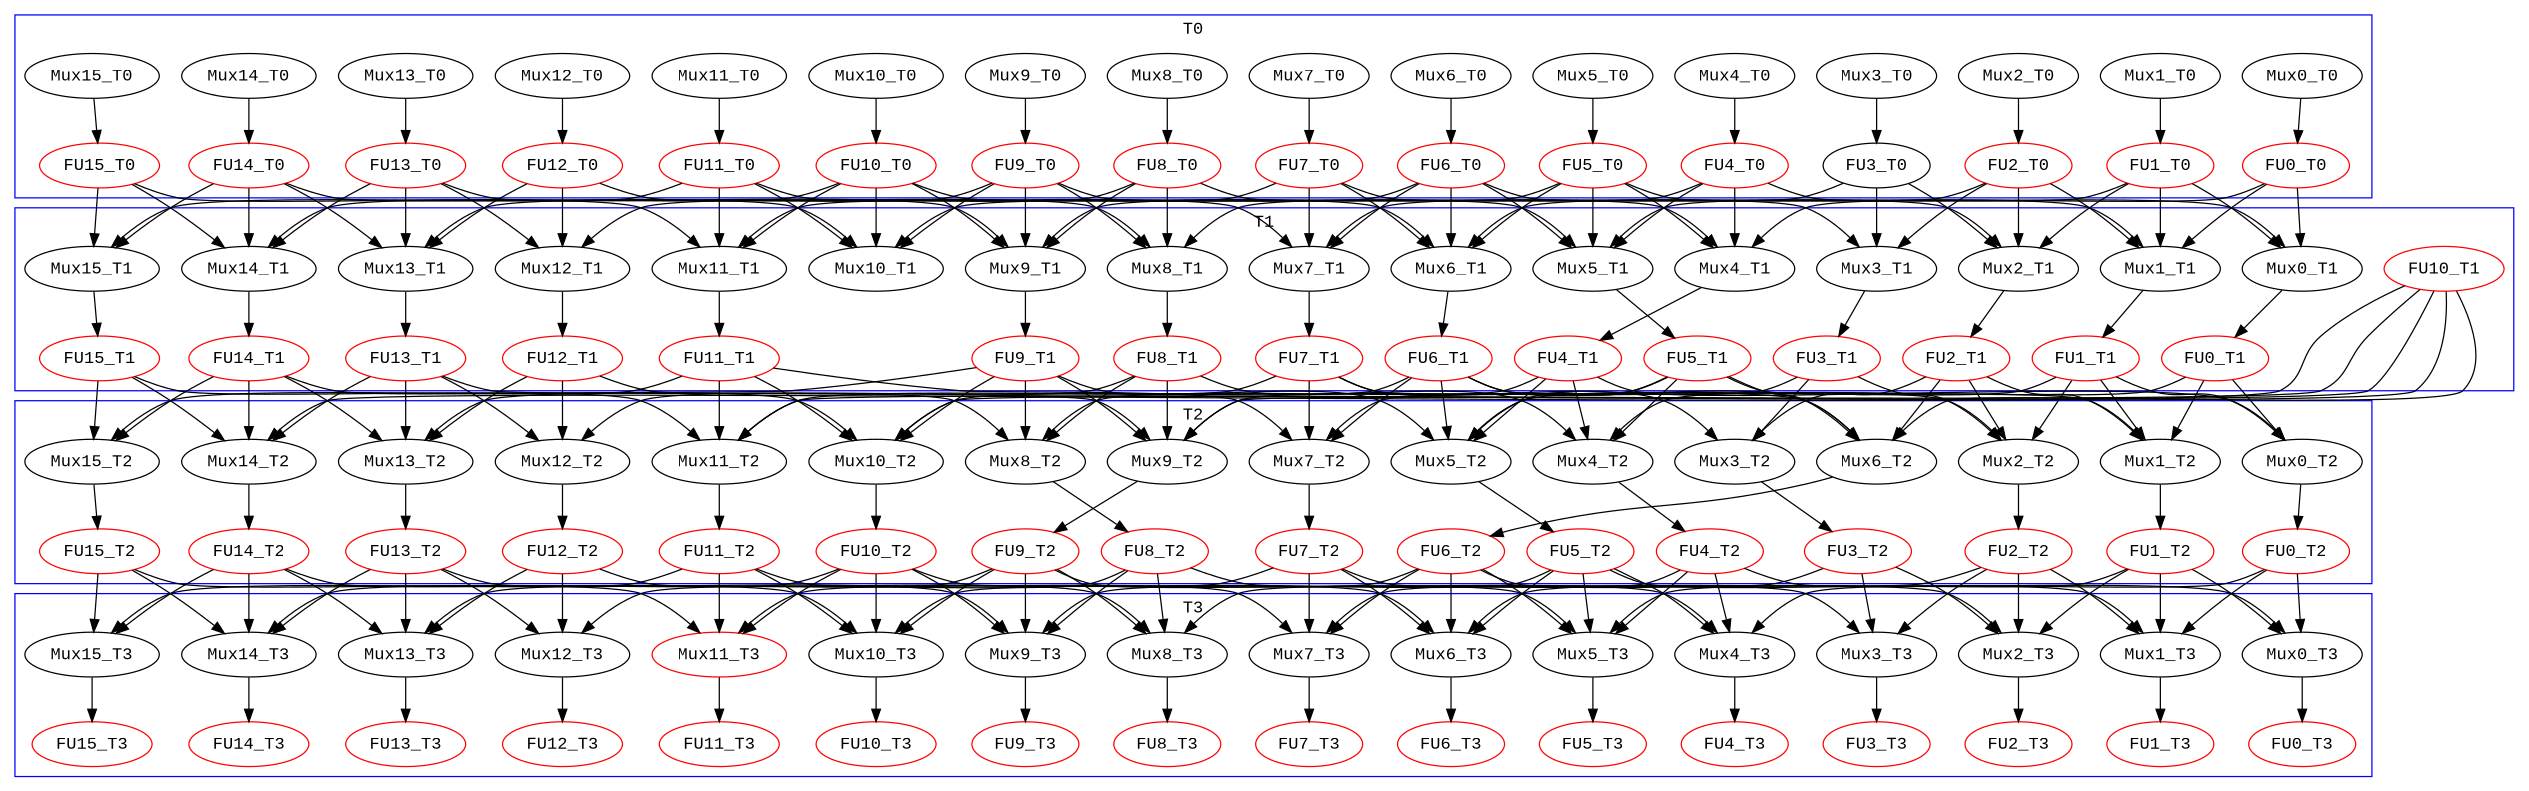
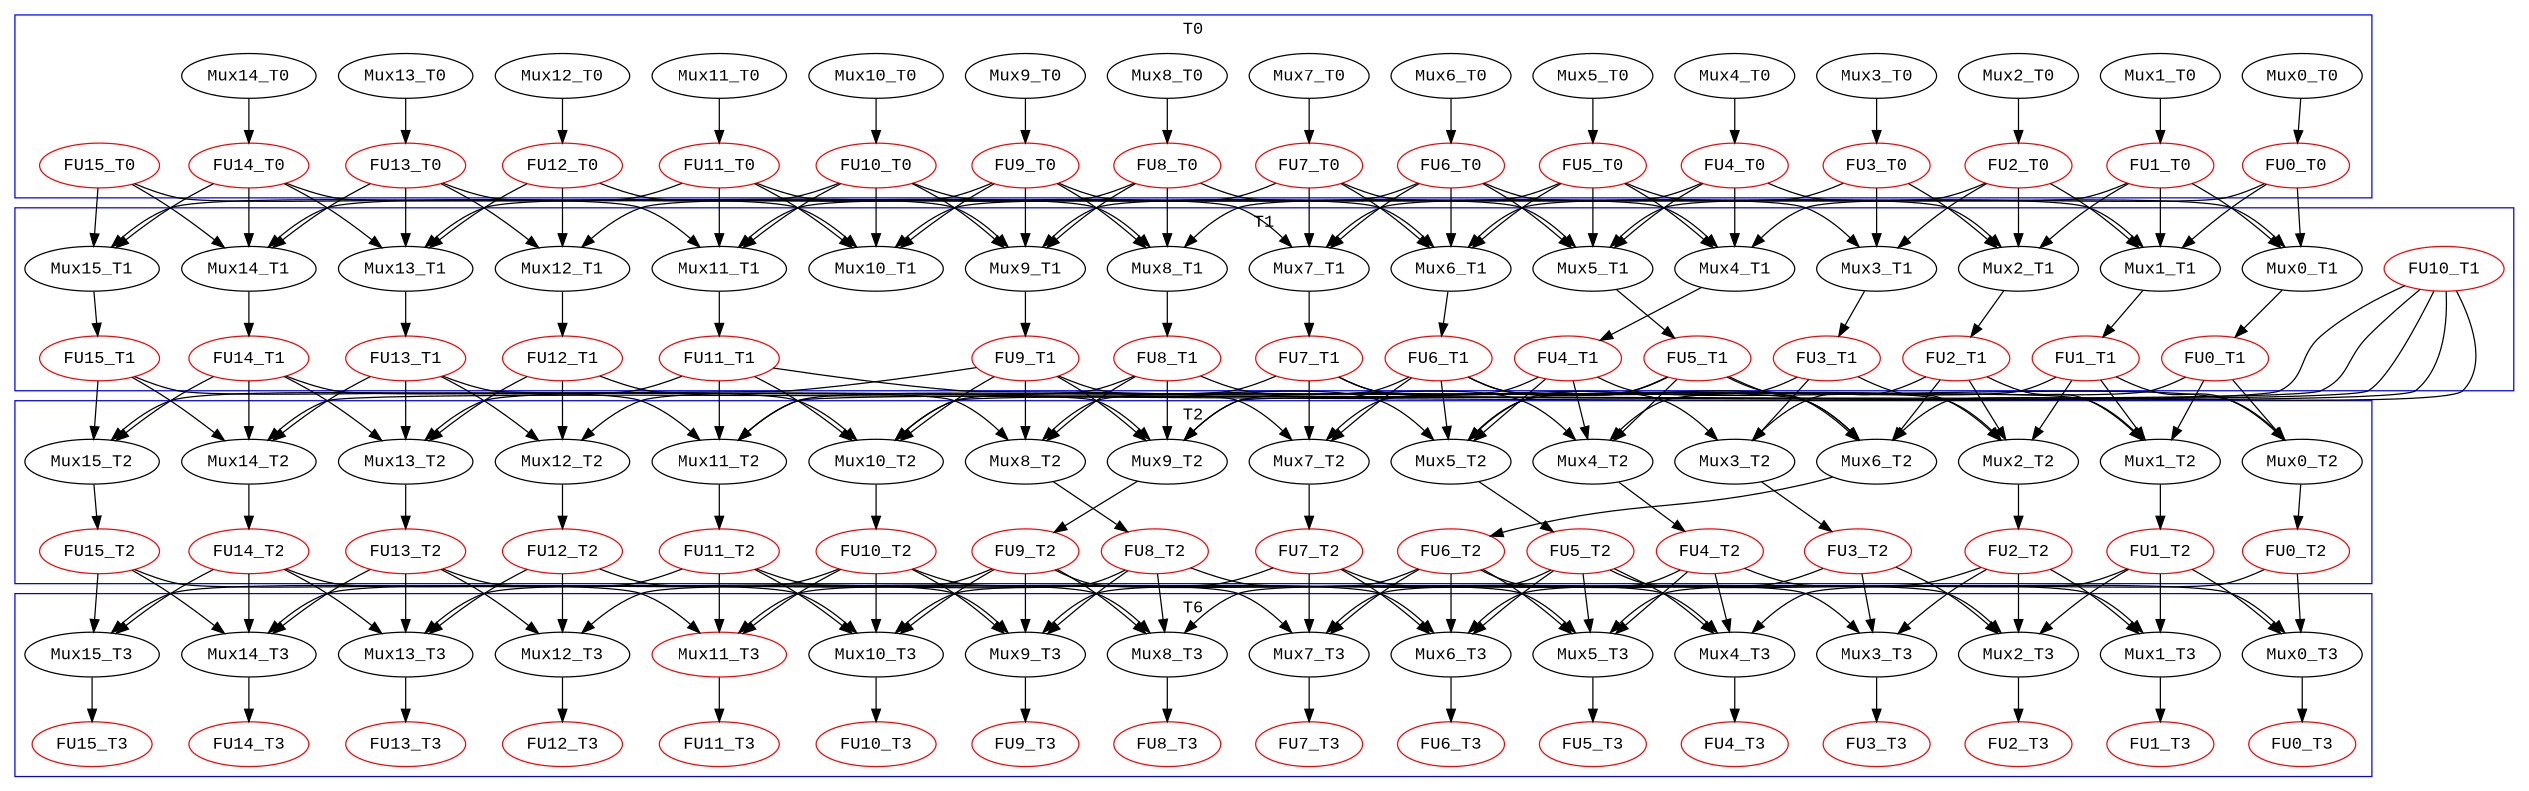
(92, 76) -> none
(1877, 166) -> (1877, 166)
(2221, 602) -> none
(1193, 608) -> (1193, 608)
